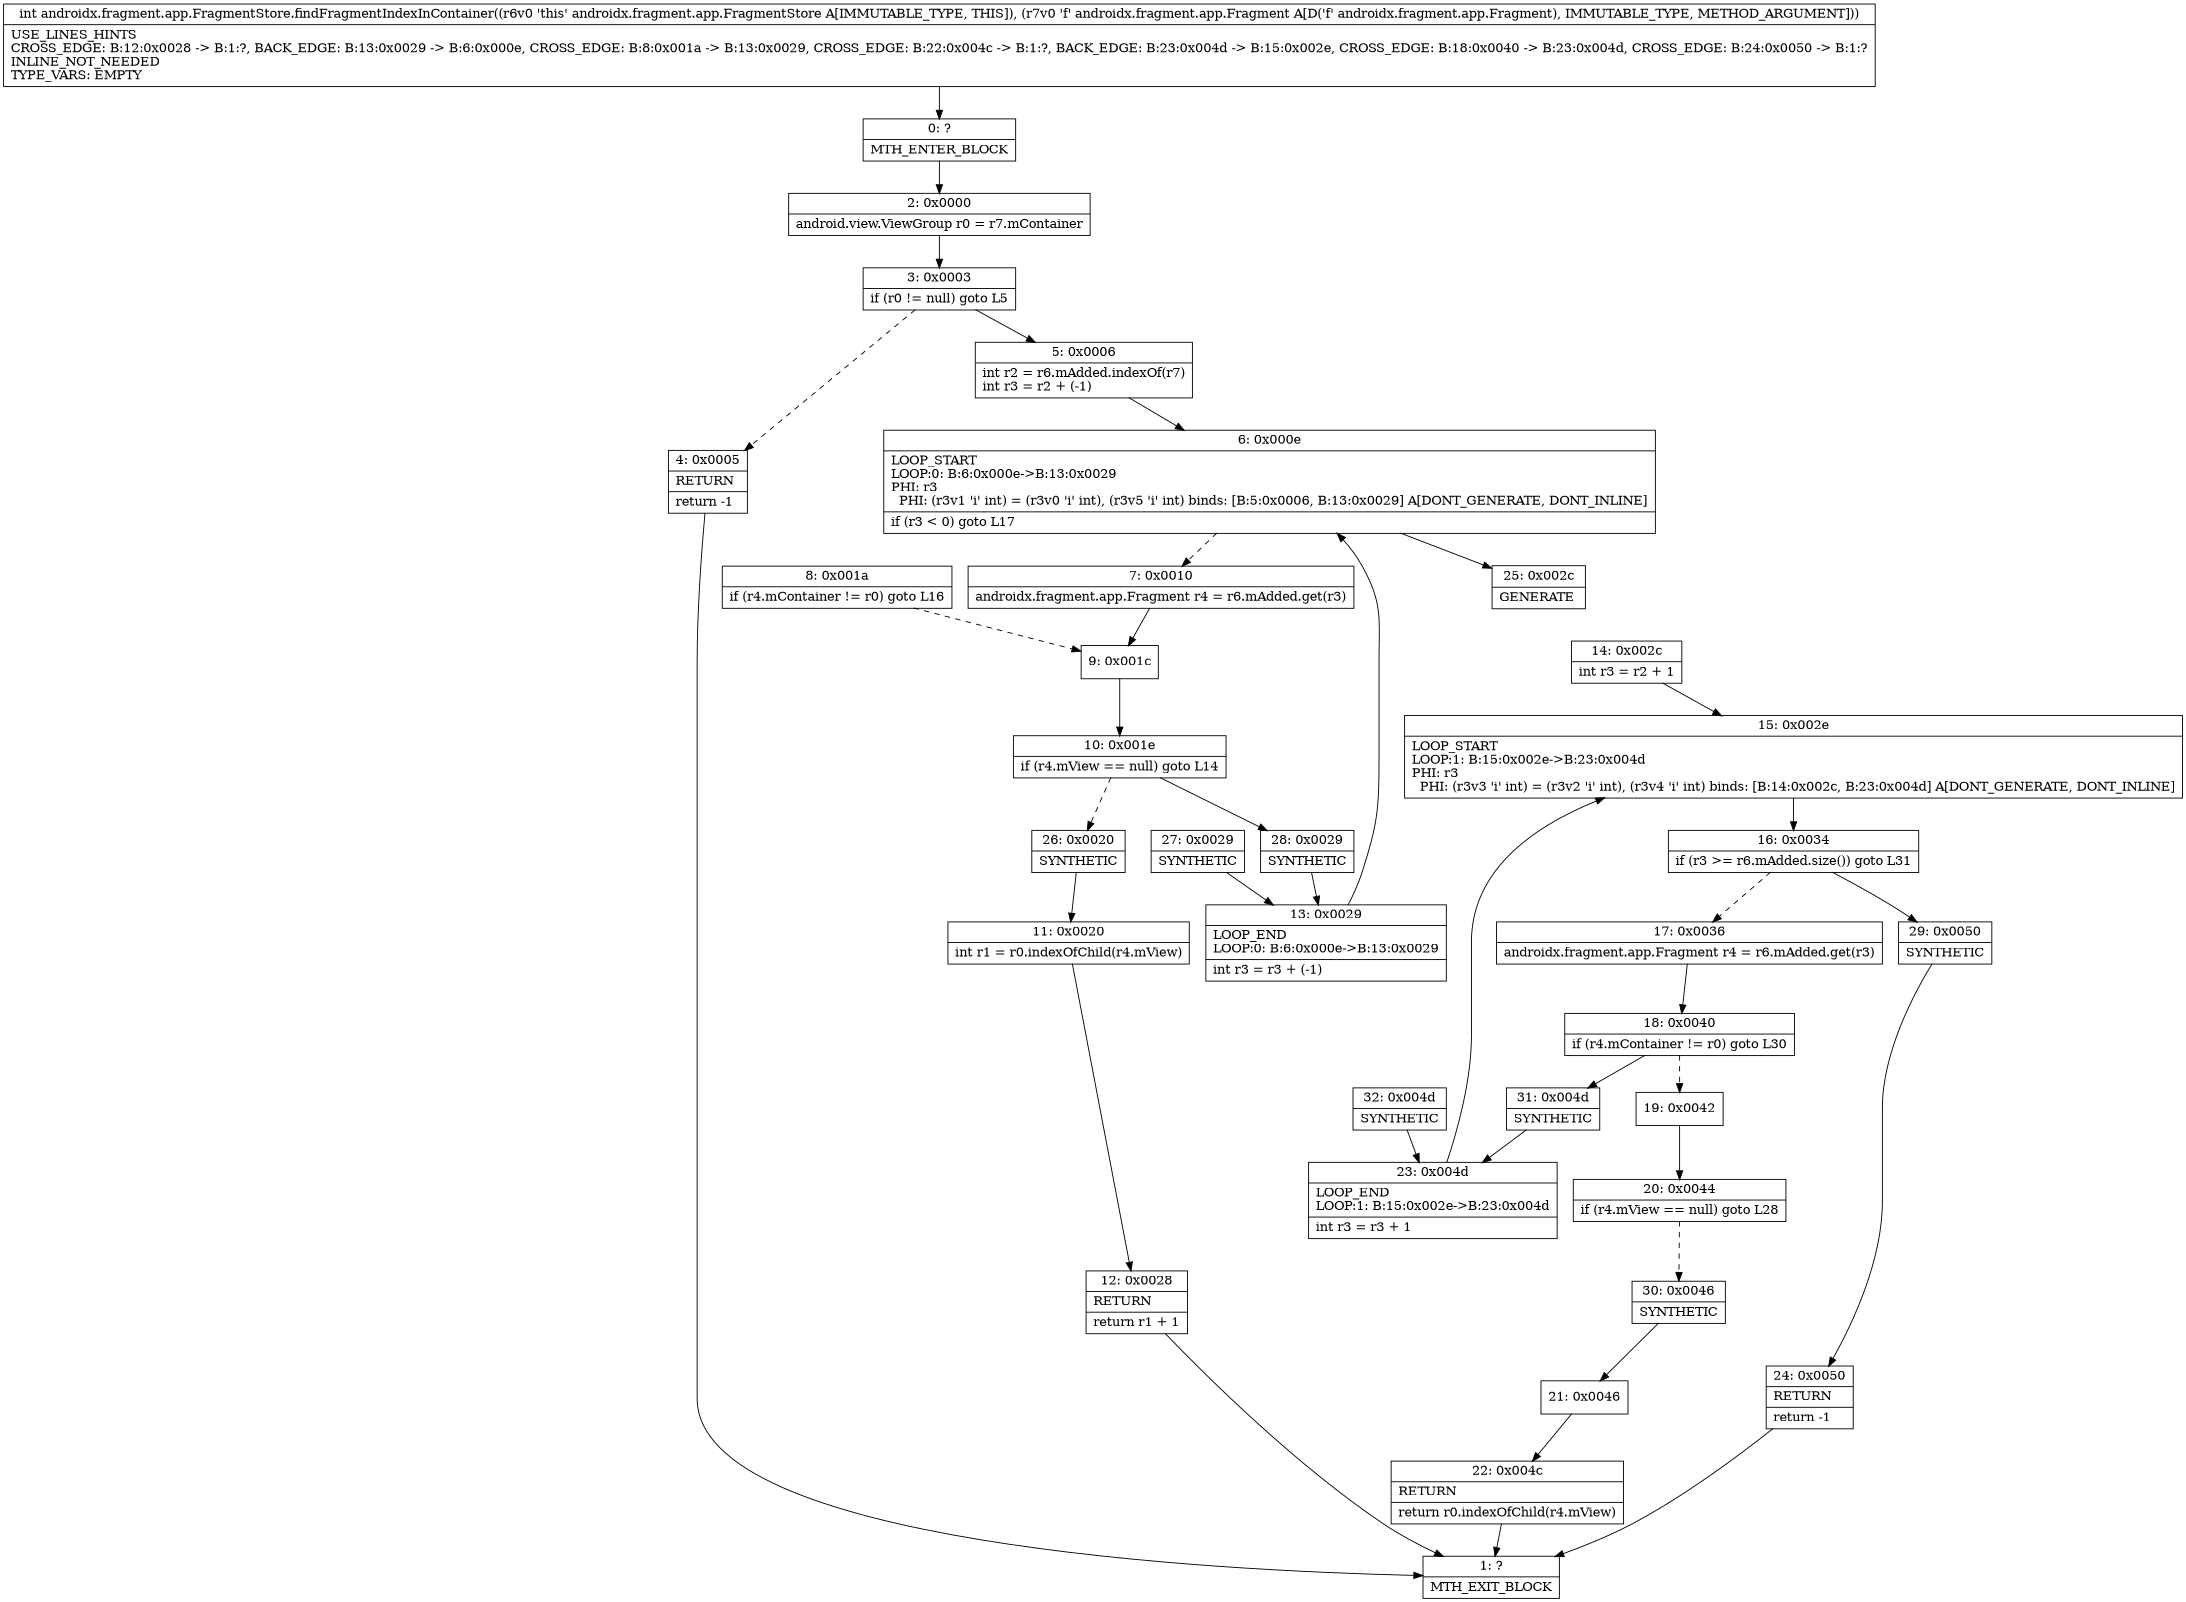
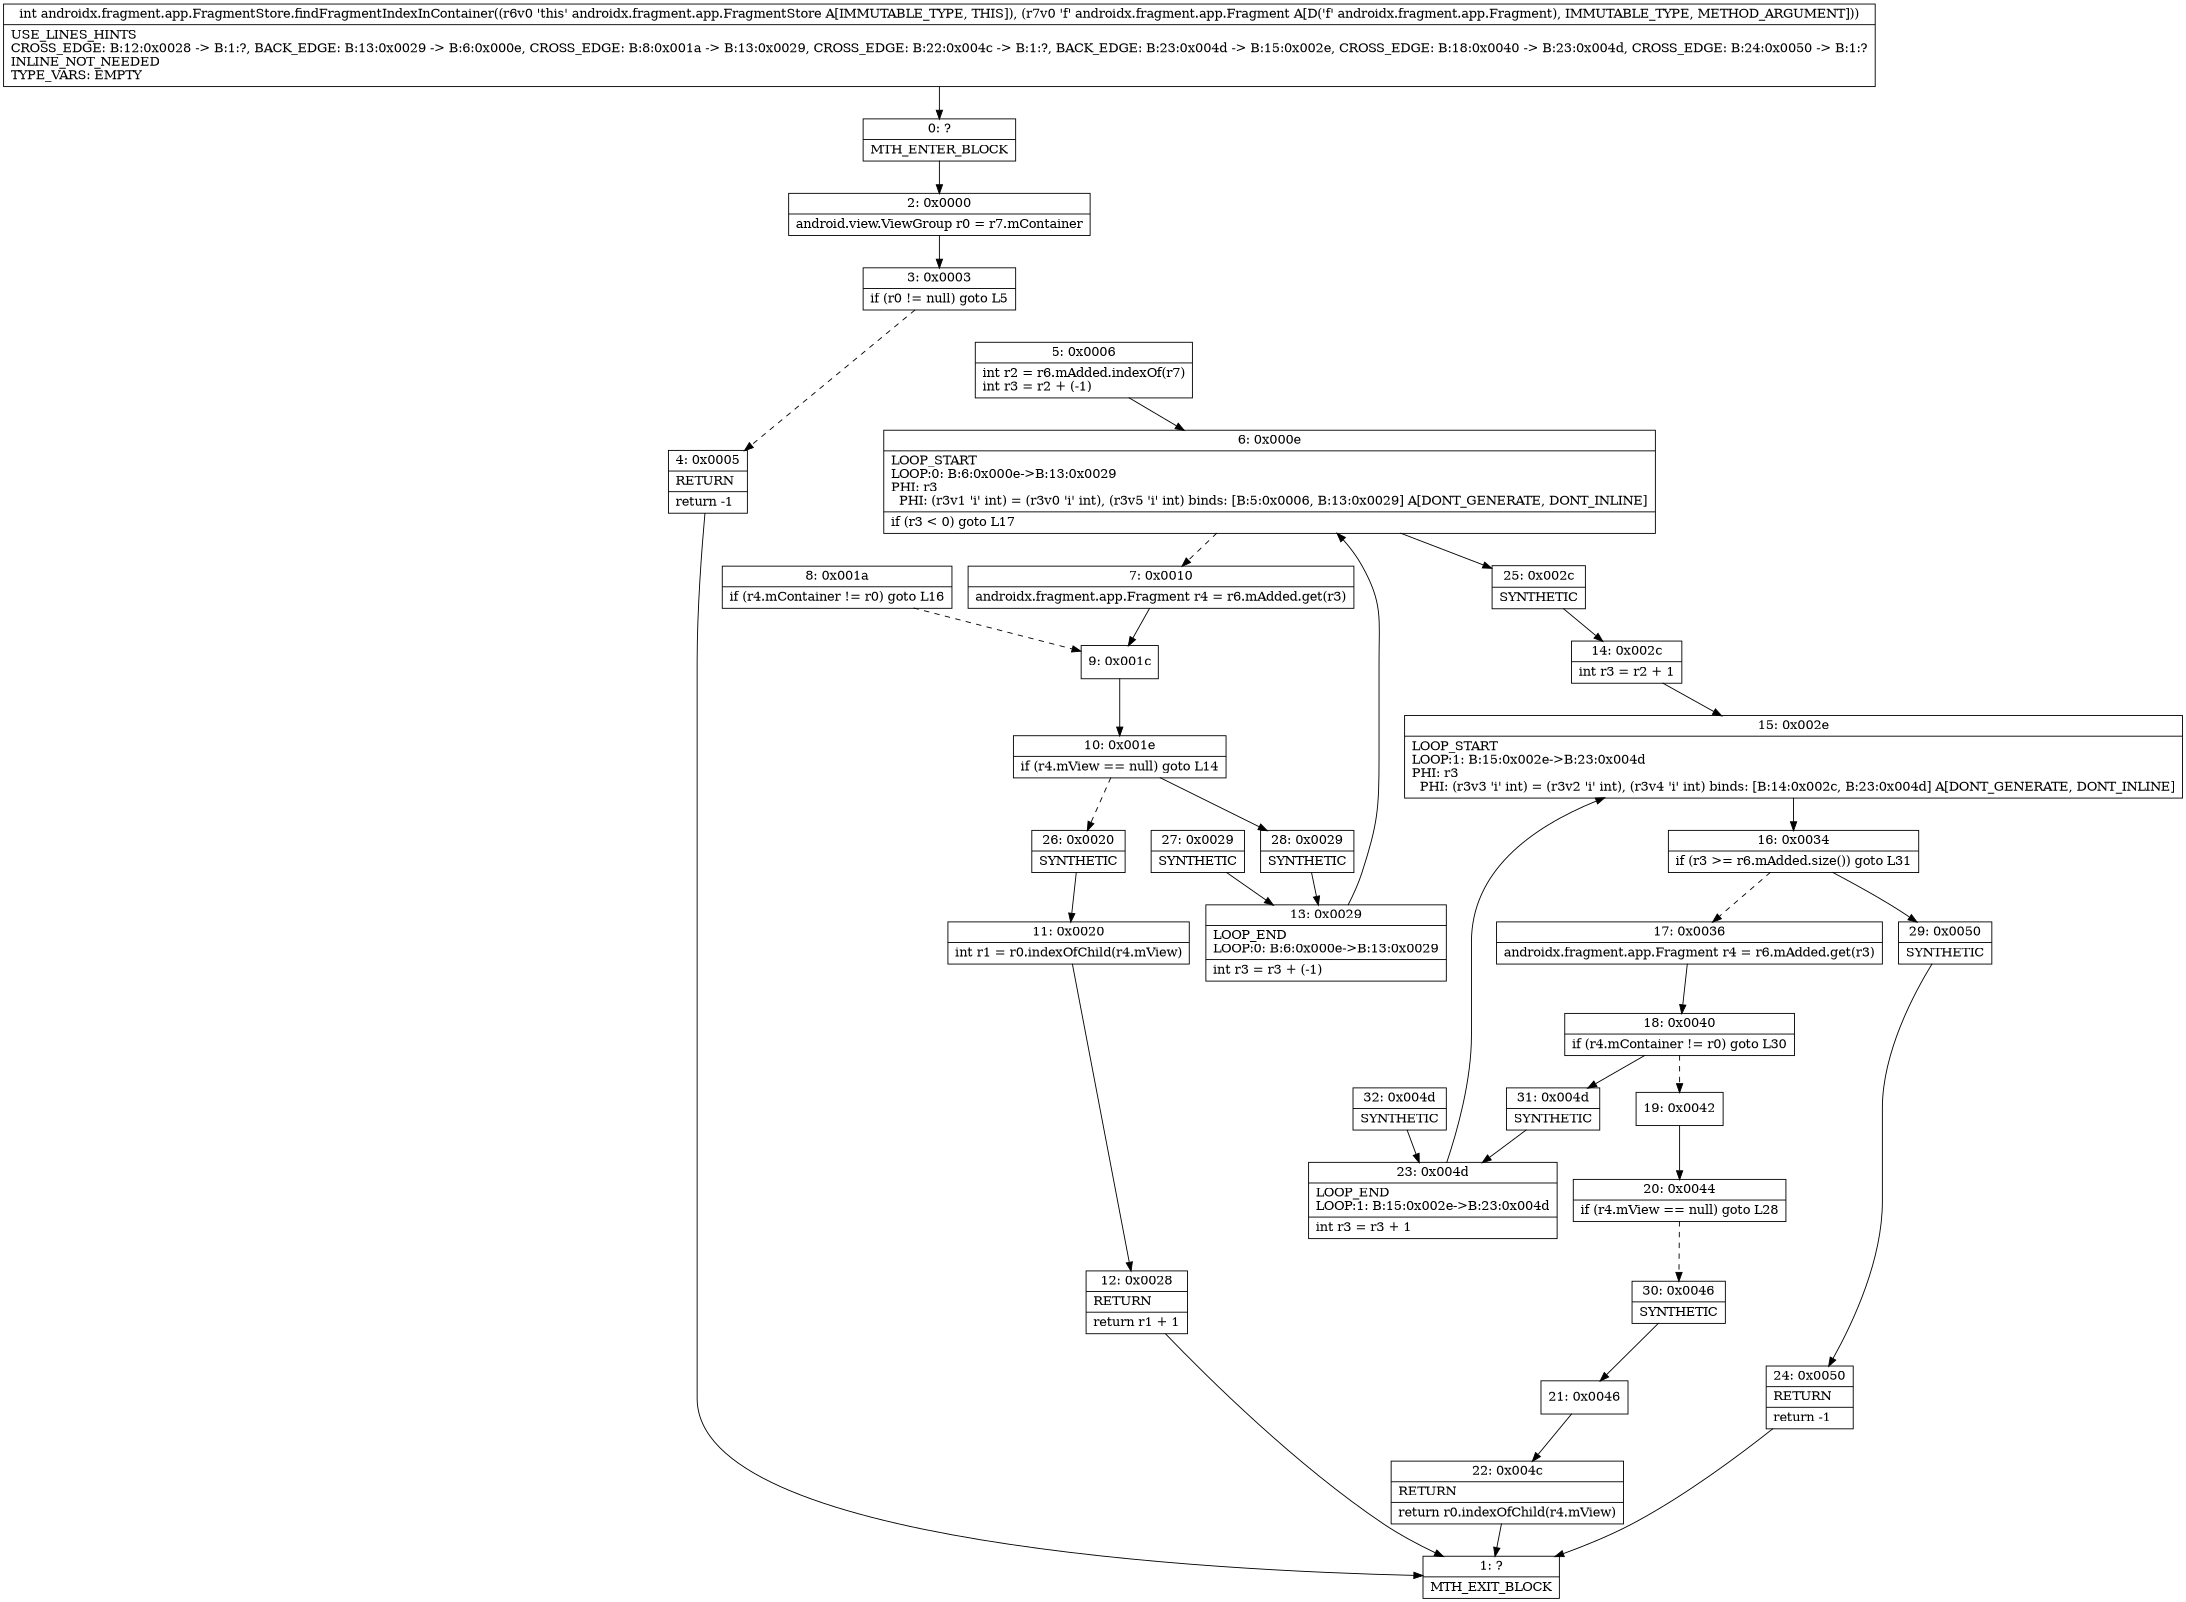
(1001, 324) -> none
(1537, 598) -> (1539, 598)
none -> (1579, 622)
